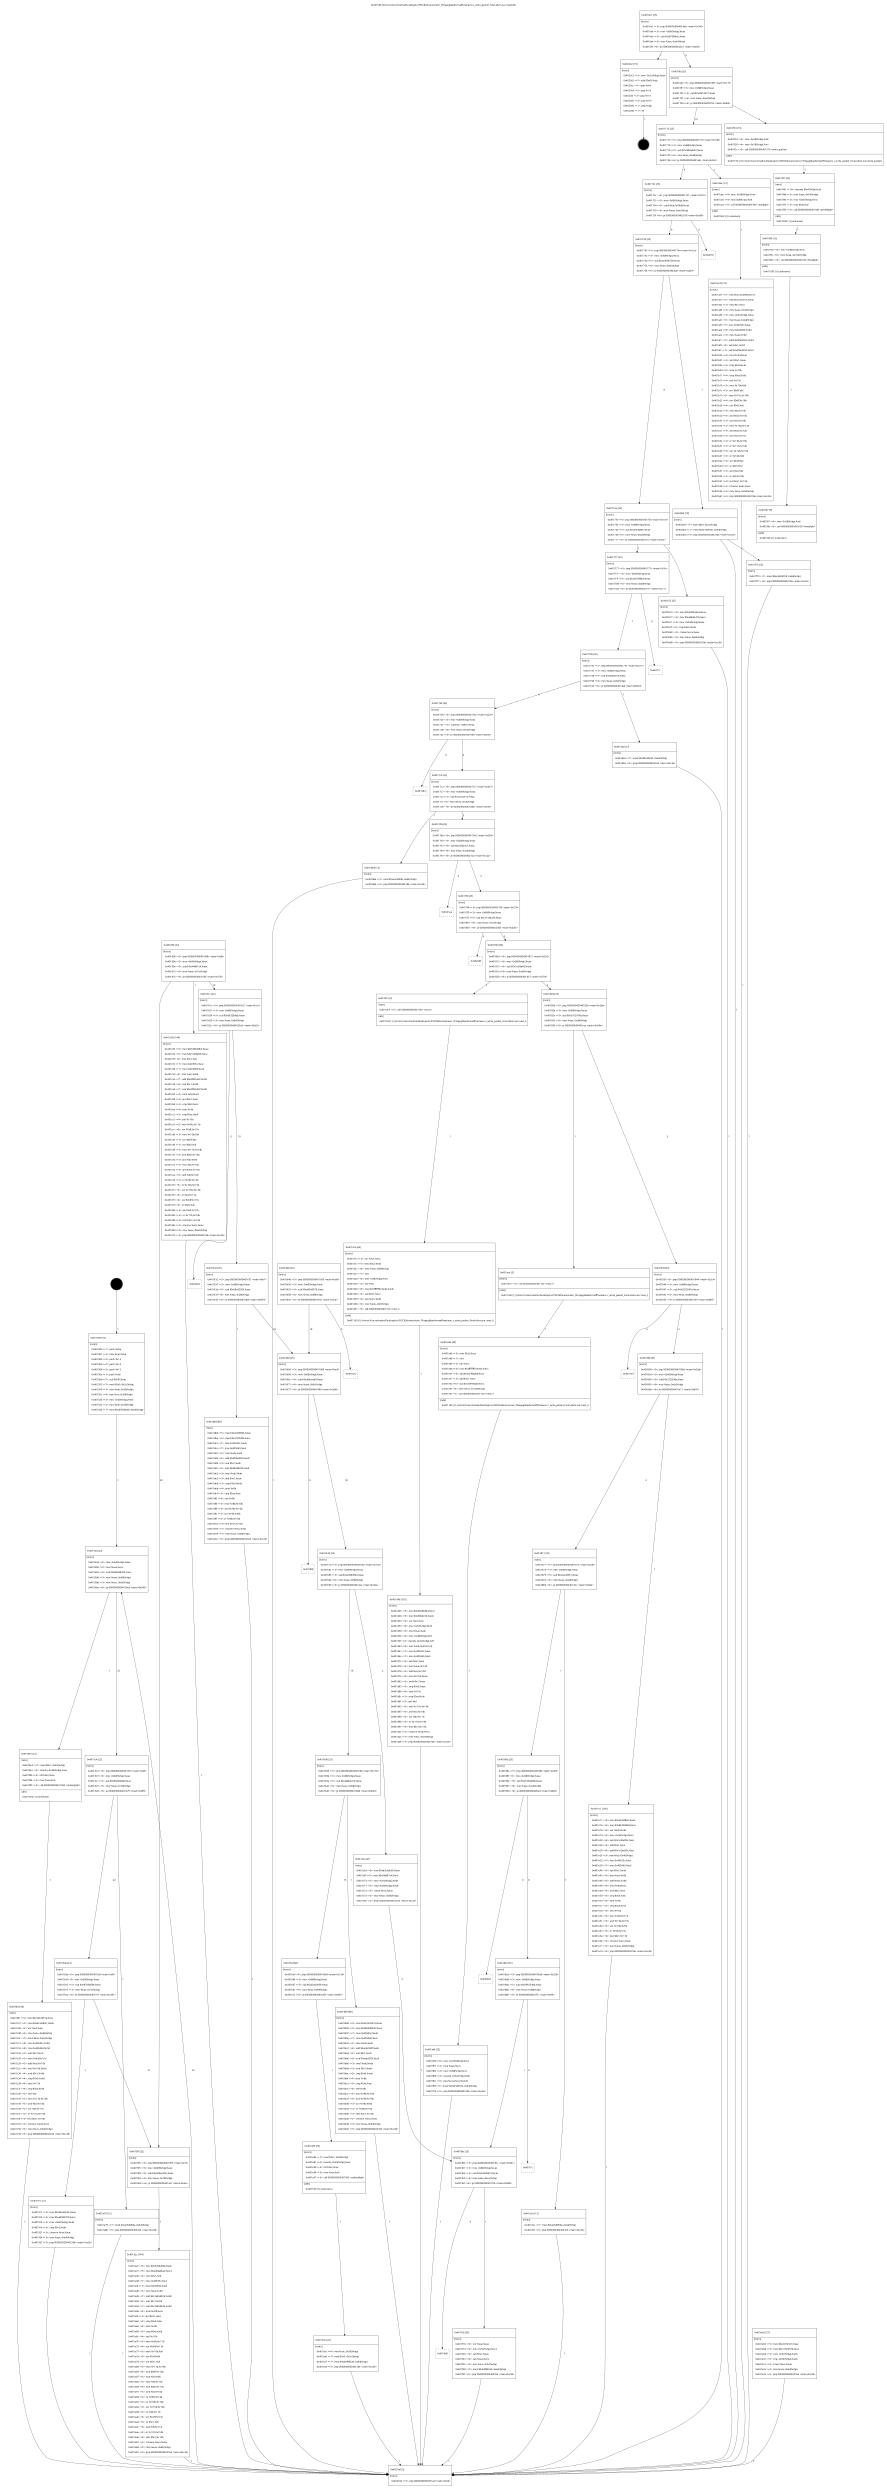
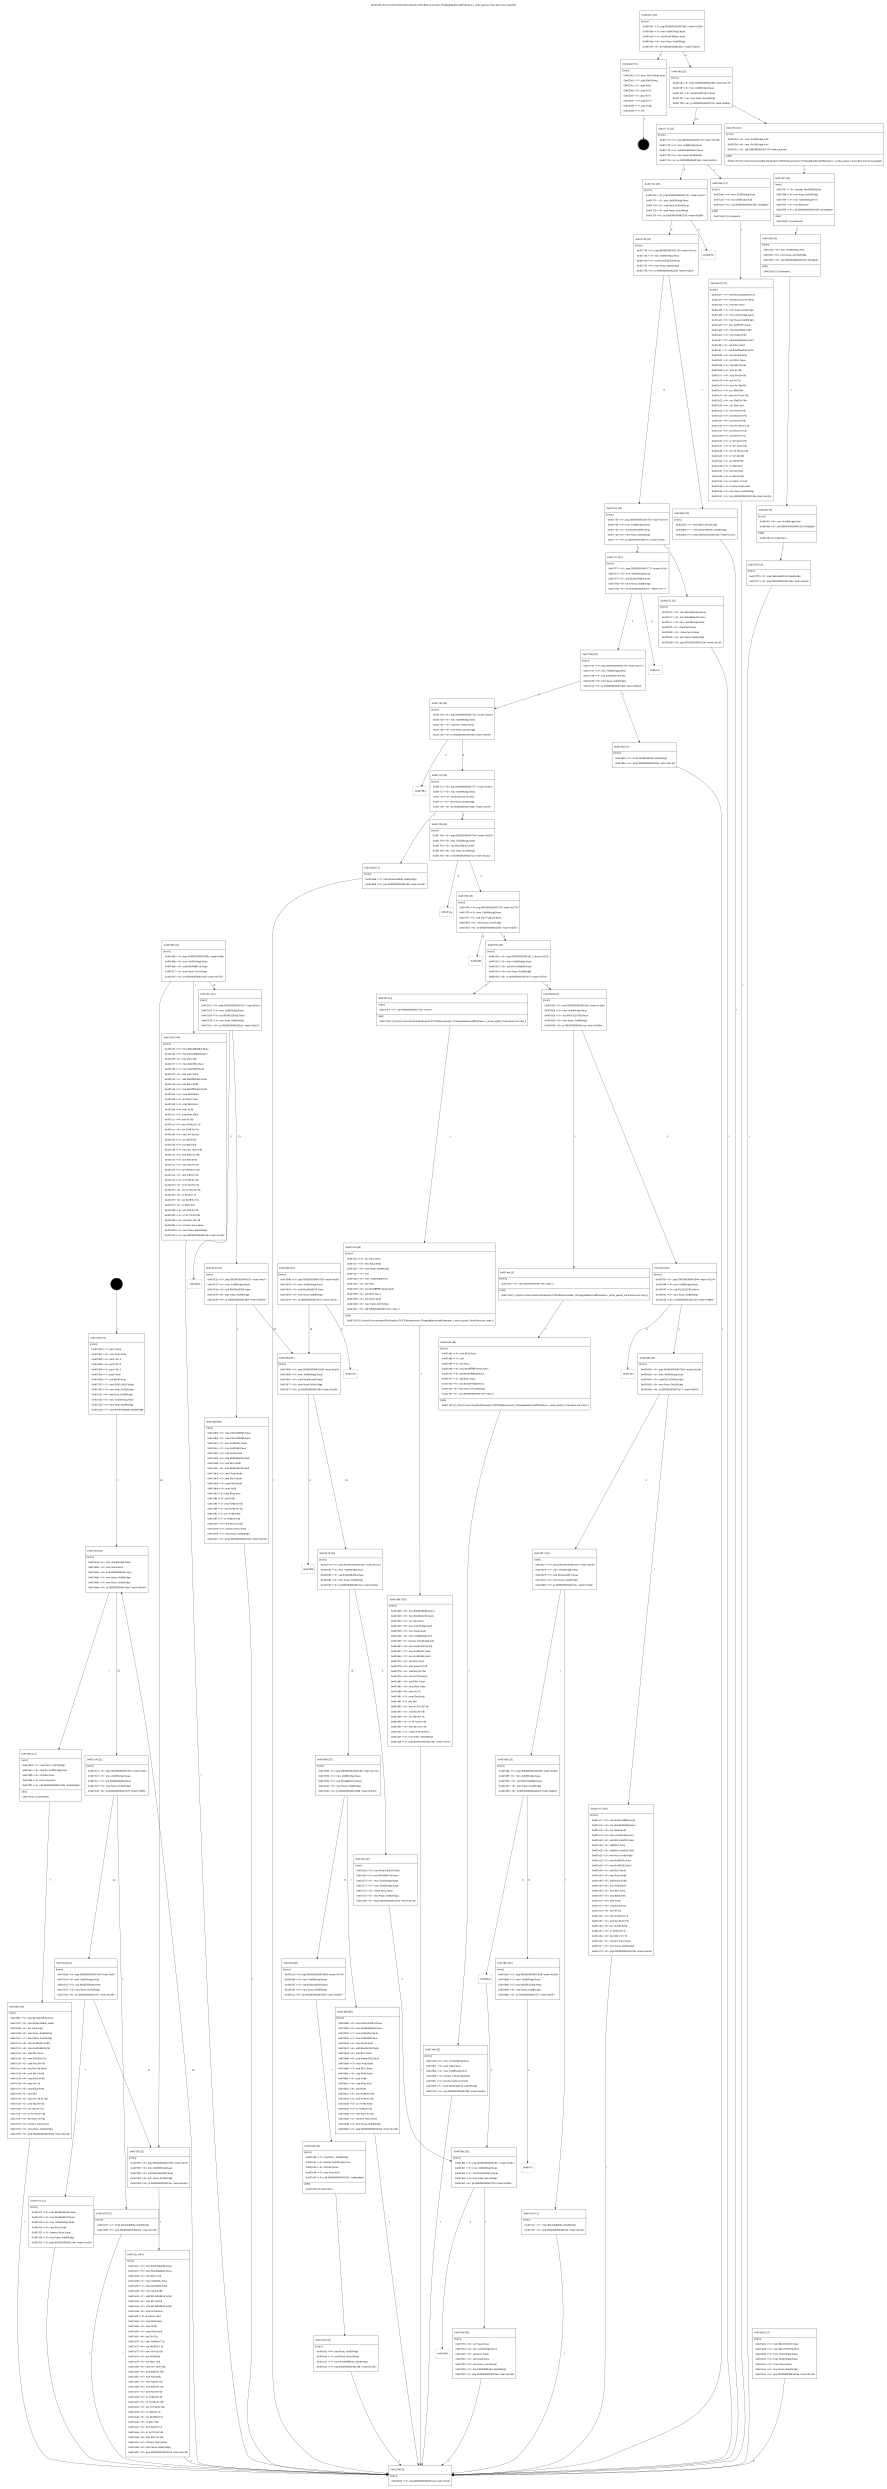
(743, 550) -> (782, 551)
(509, 2073) -> (490, 2065)
